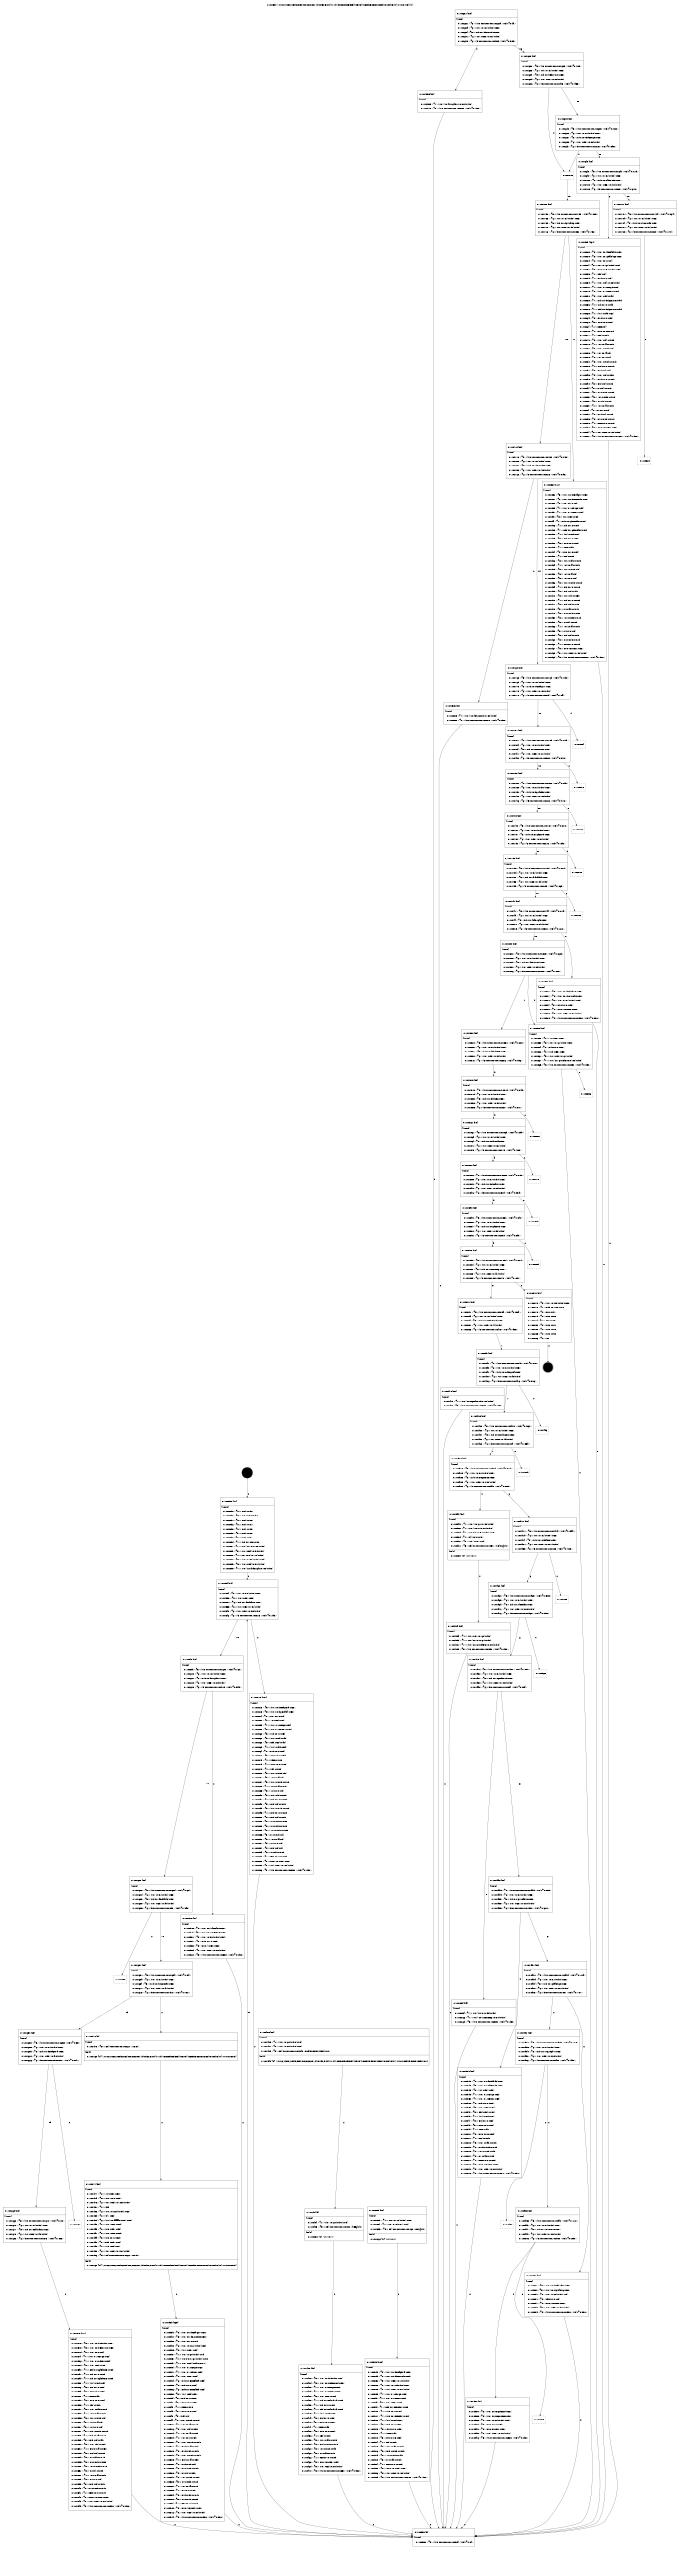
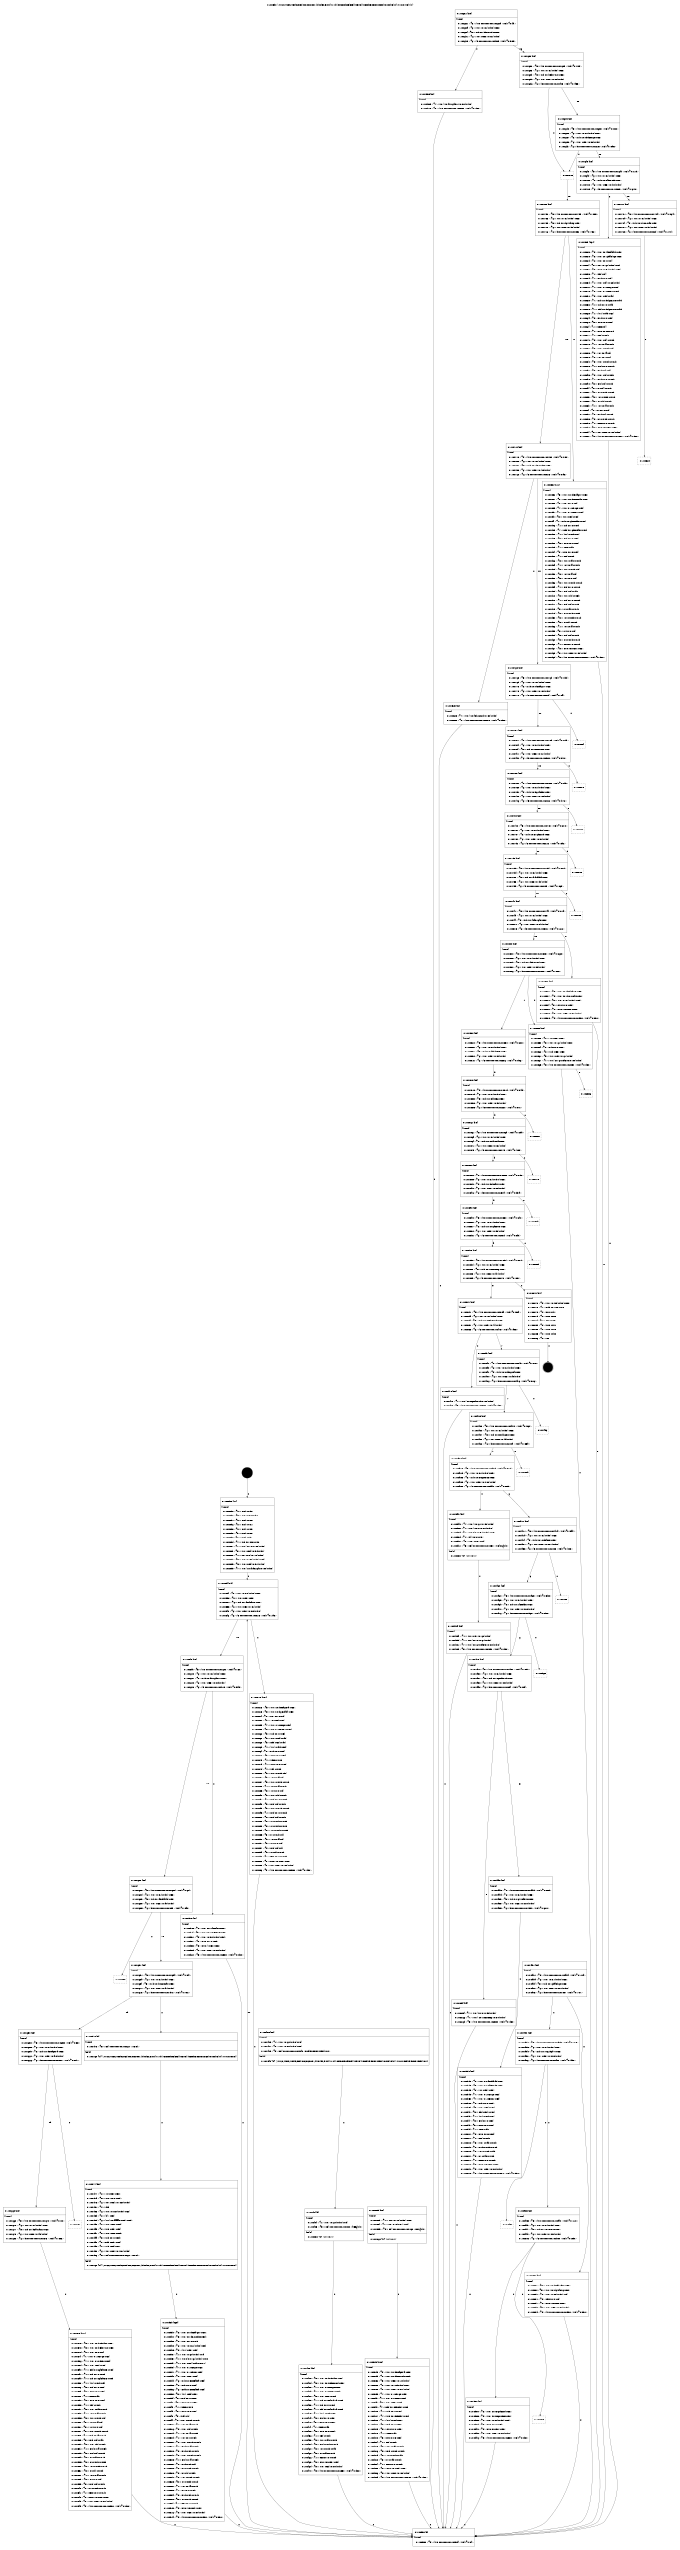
none -> (473, 1359)
(537, 1936) -> none
